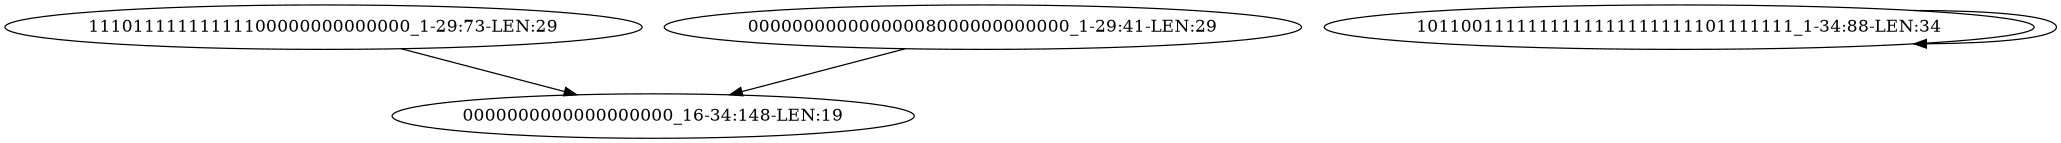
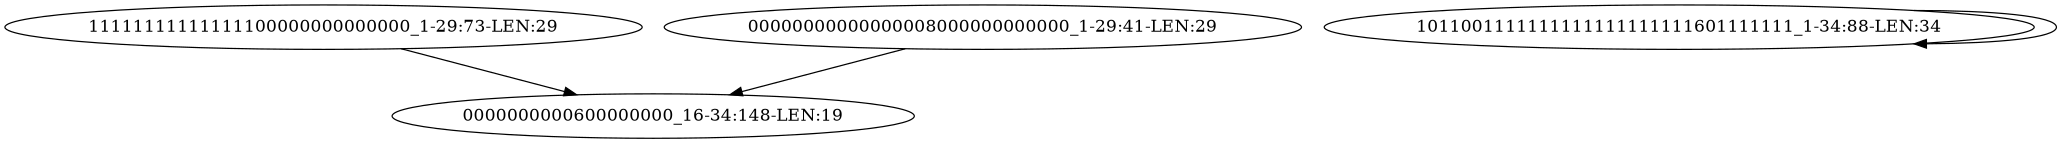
(324, 27) -> (324, 27)
(1679, 27) -> (1679, 27)
(653, 116) -> (653, 116)
